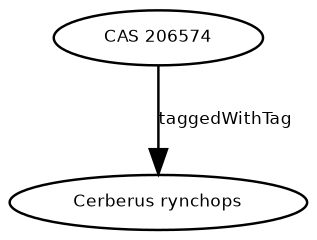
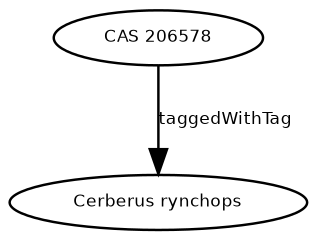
(158, 38) -> (158, 38)
